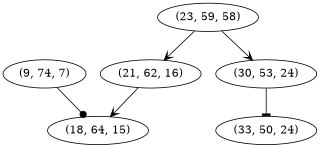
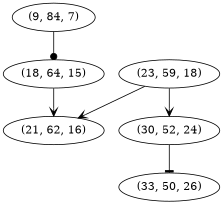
(208, 17) -> (169, 74)
(45, 74) -> (54, 17)
(266, 74) -> (169, 130)
(127, 99) -> (54, 98)
(266, 130) -> (169, 187)
